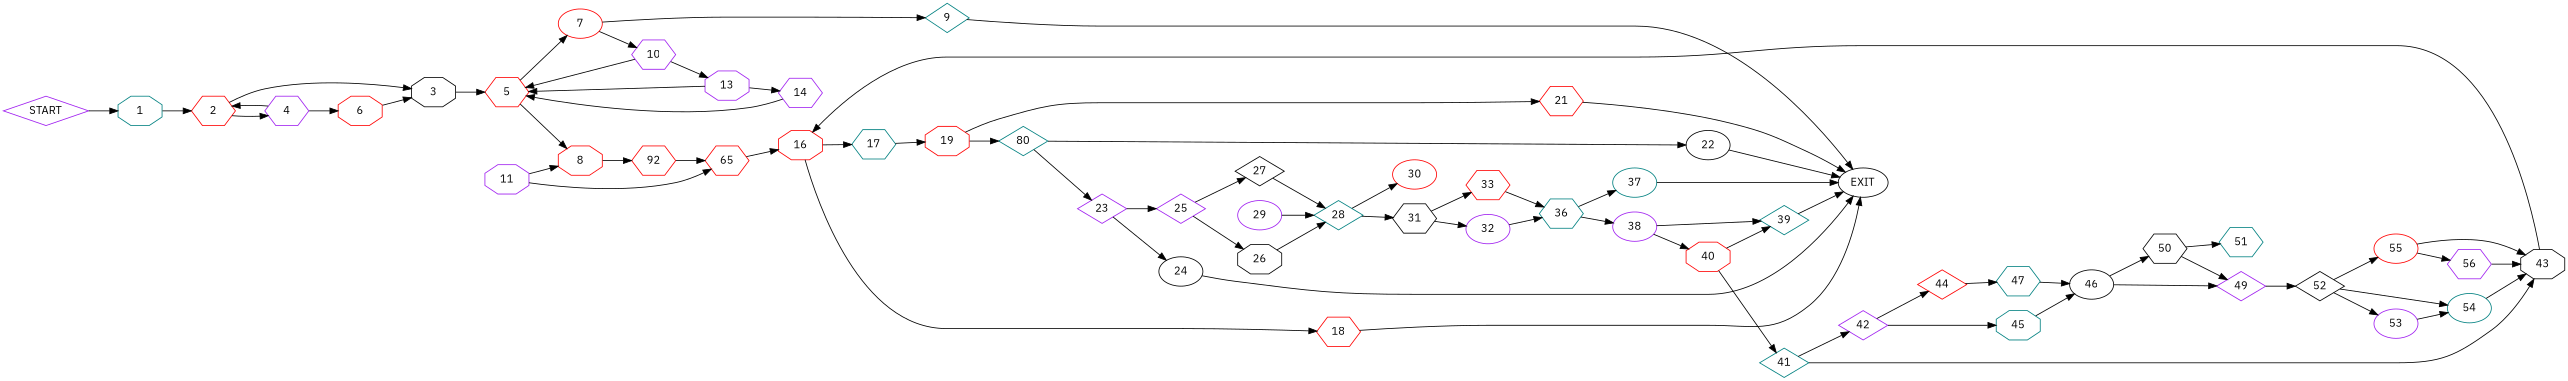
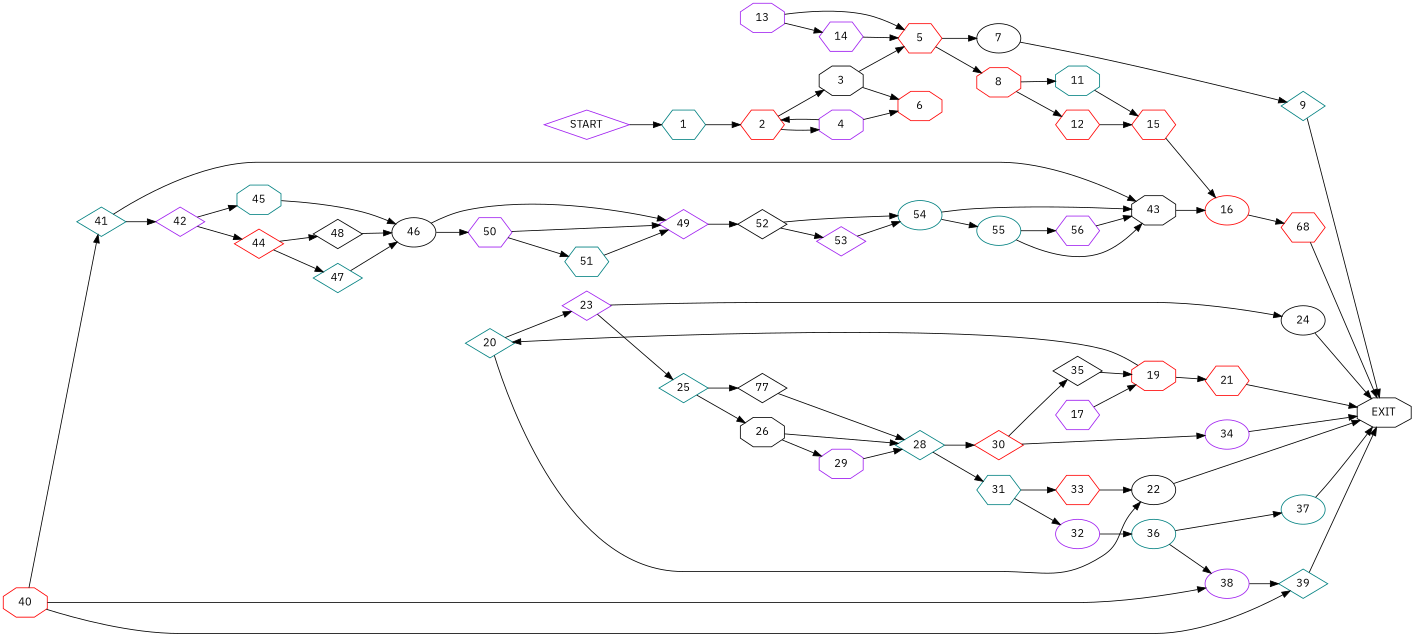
(580, 24) -> (999, 38)
(654, 55) -> none
(393, 103) -> (877, 92)
(140, 111) -> (684, 125)
(287, 111) -> (841, 125)
(1023, 141) -> (490, 343)
(874, 144) -> (1078, 415)
(800, 145) -> (1227, 210)
(833, 145) -> none
(654, 161) -> (1078, 125)
(727, 161) -> (1154, 125)
(540, 171) -> (1034, 82)
(1260, 171) -> (762, 388)
(1415, 174) -> (999, 445)
(507, 179) -> (1078, 81)
(1863, 183) -> (1384, 413)
(1521, 198) -> (1112, 490)
(1181, 209) -> (684, 388)
(1561, 214) -> (1154, 534)
(1260, 215) -> (841, 464)
(1415, 218) -> (999, 490)
none -> (338, 234)
(1667, 240) -> (623, 602)
none -> (632, 244)
(2165, 249) -> (490, 232)
(2396, 249) -> (999, 231)
(2352, 270) -> (955, 222)
(2018, 281) -> (338, 278)
(2396, 324) -> (841, 241)
(1339, 332) -> (1303, 227)
none -> (1078, 371)
none -> (1227, 435)
none -> (798, 446)
